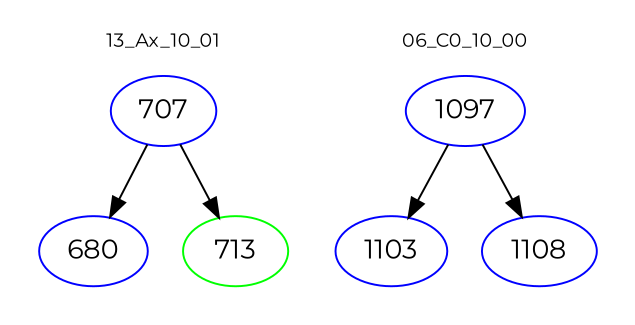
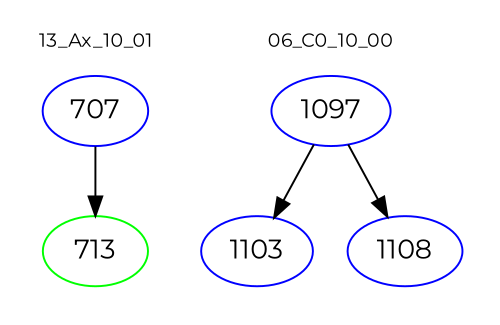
(93, 251) -> none
